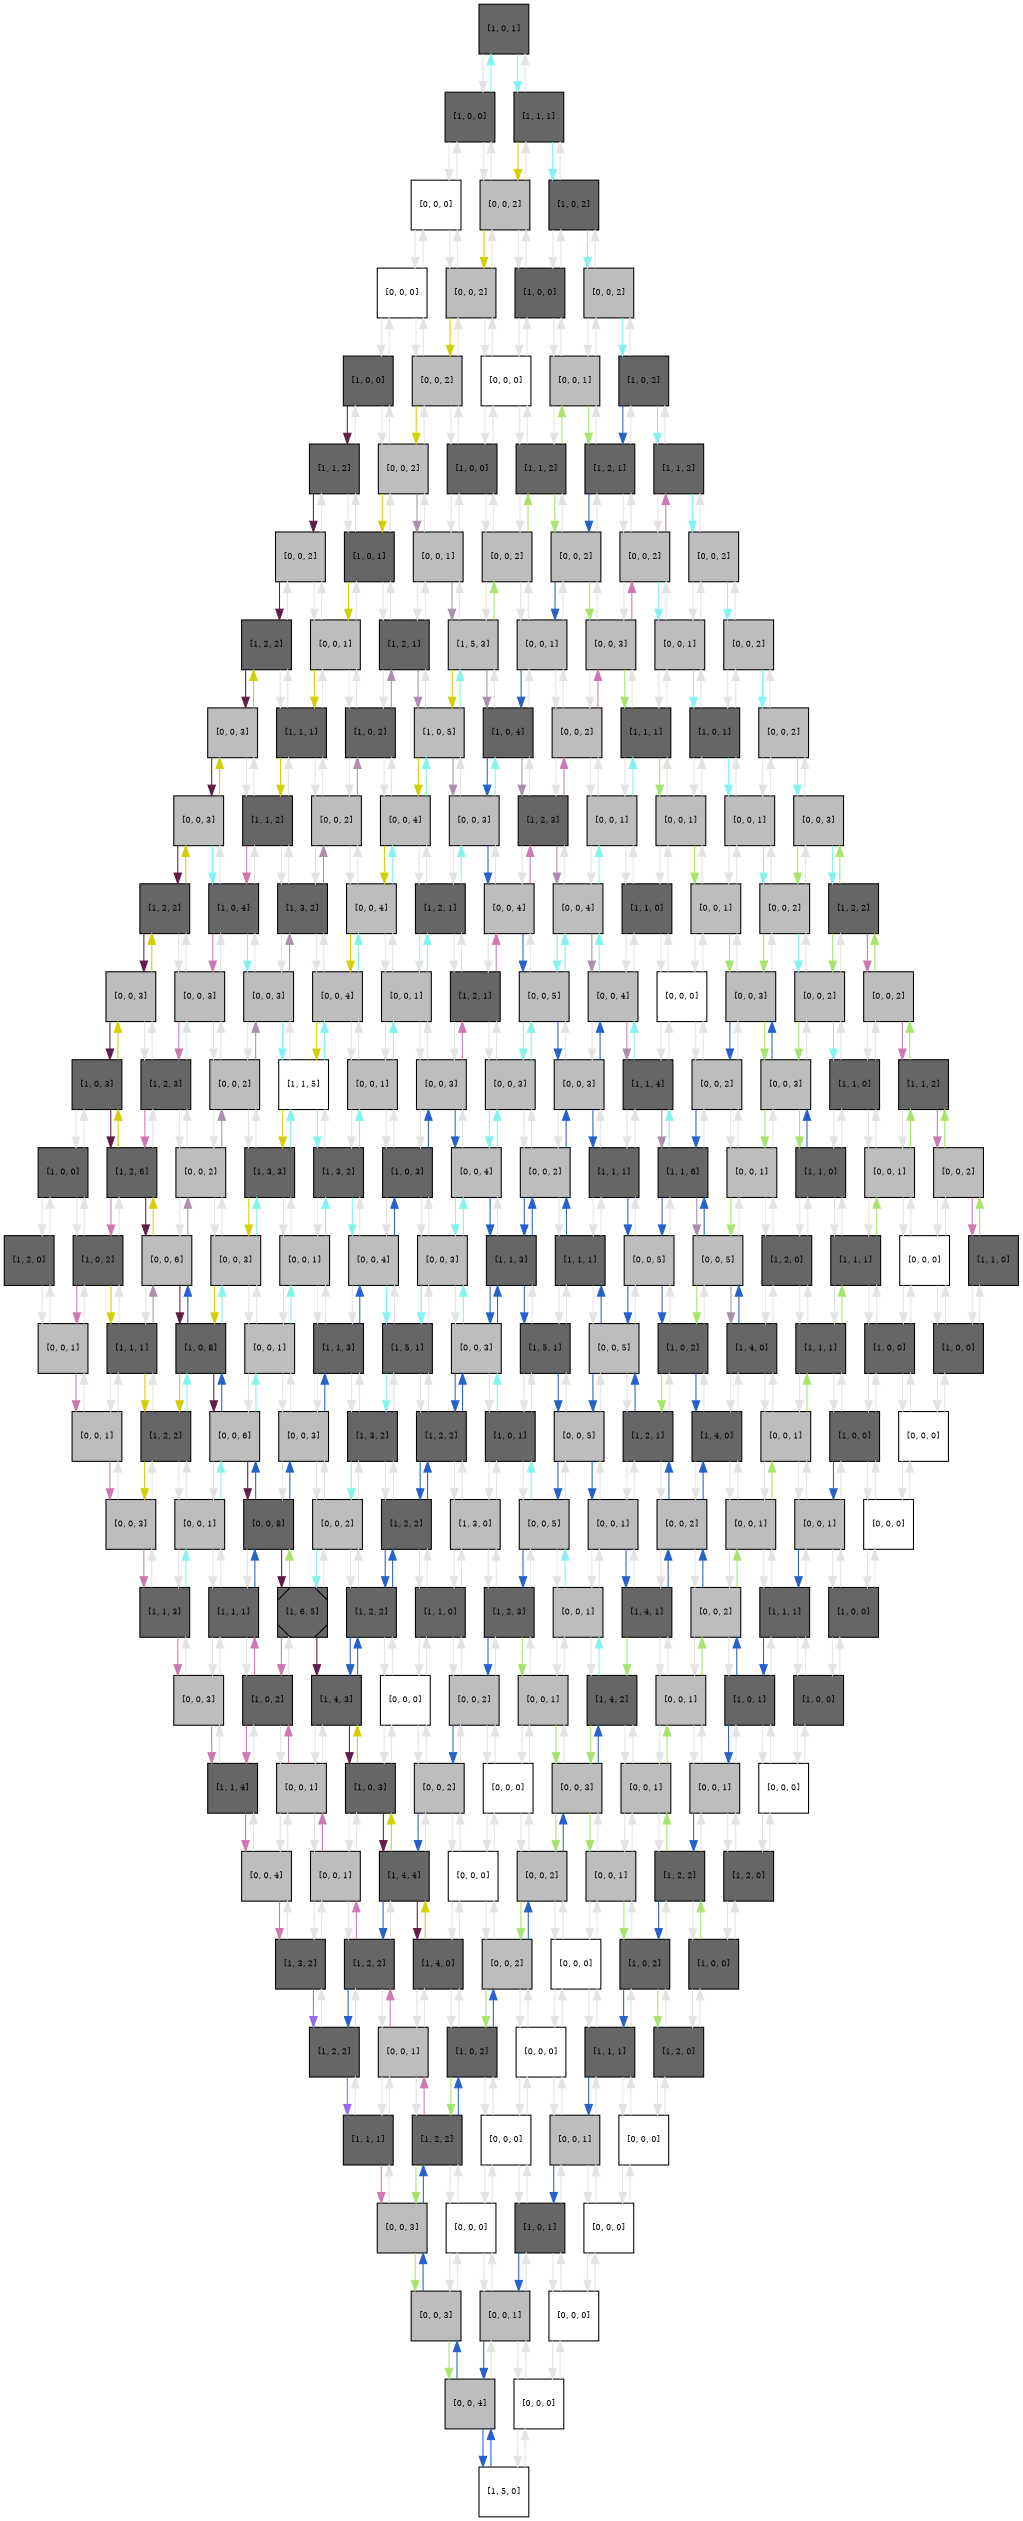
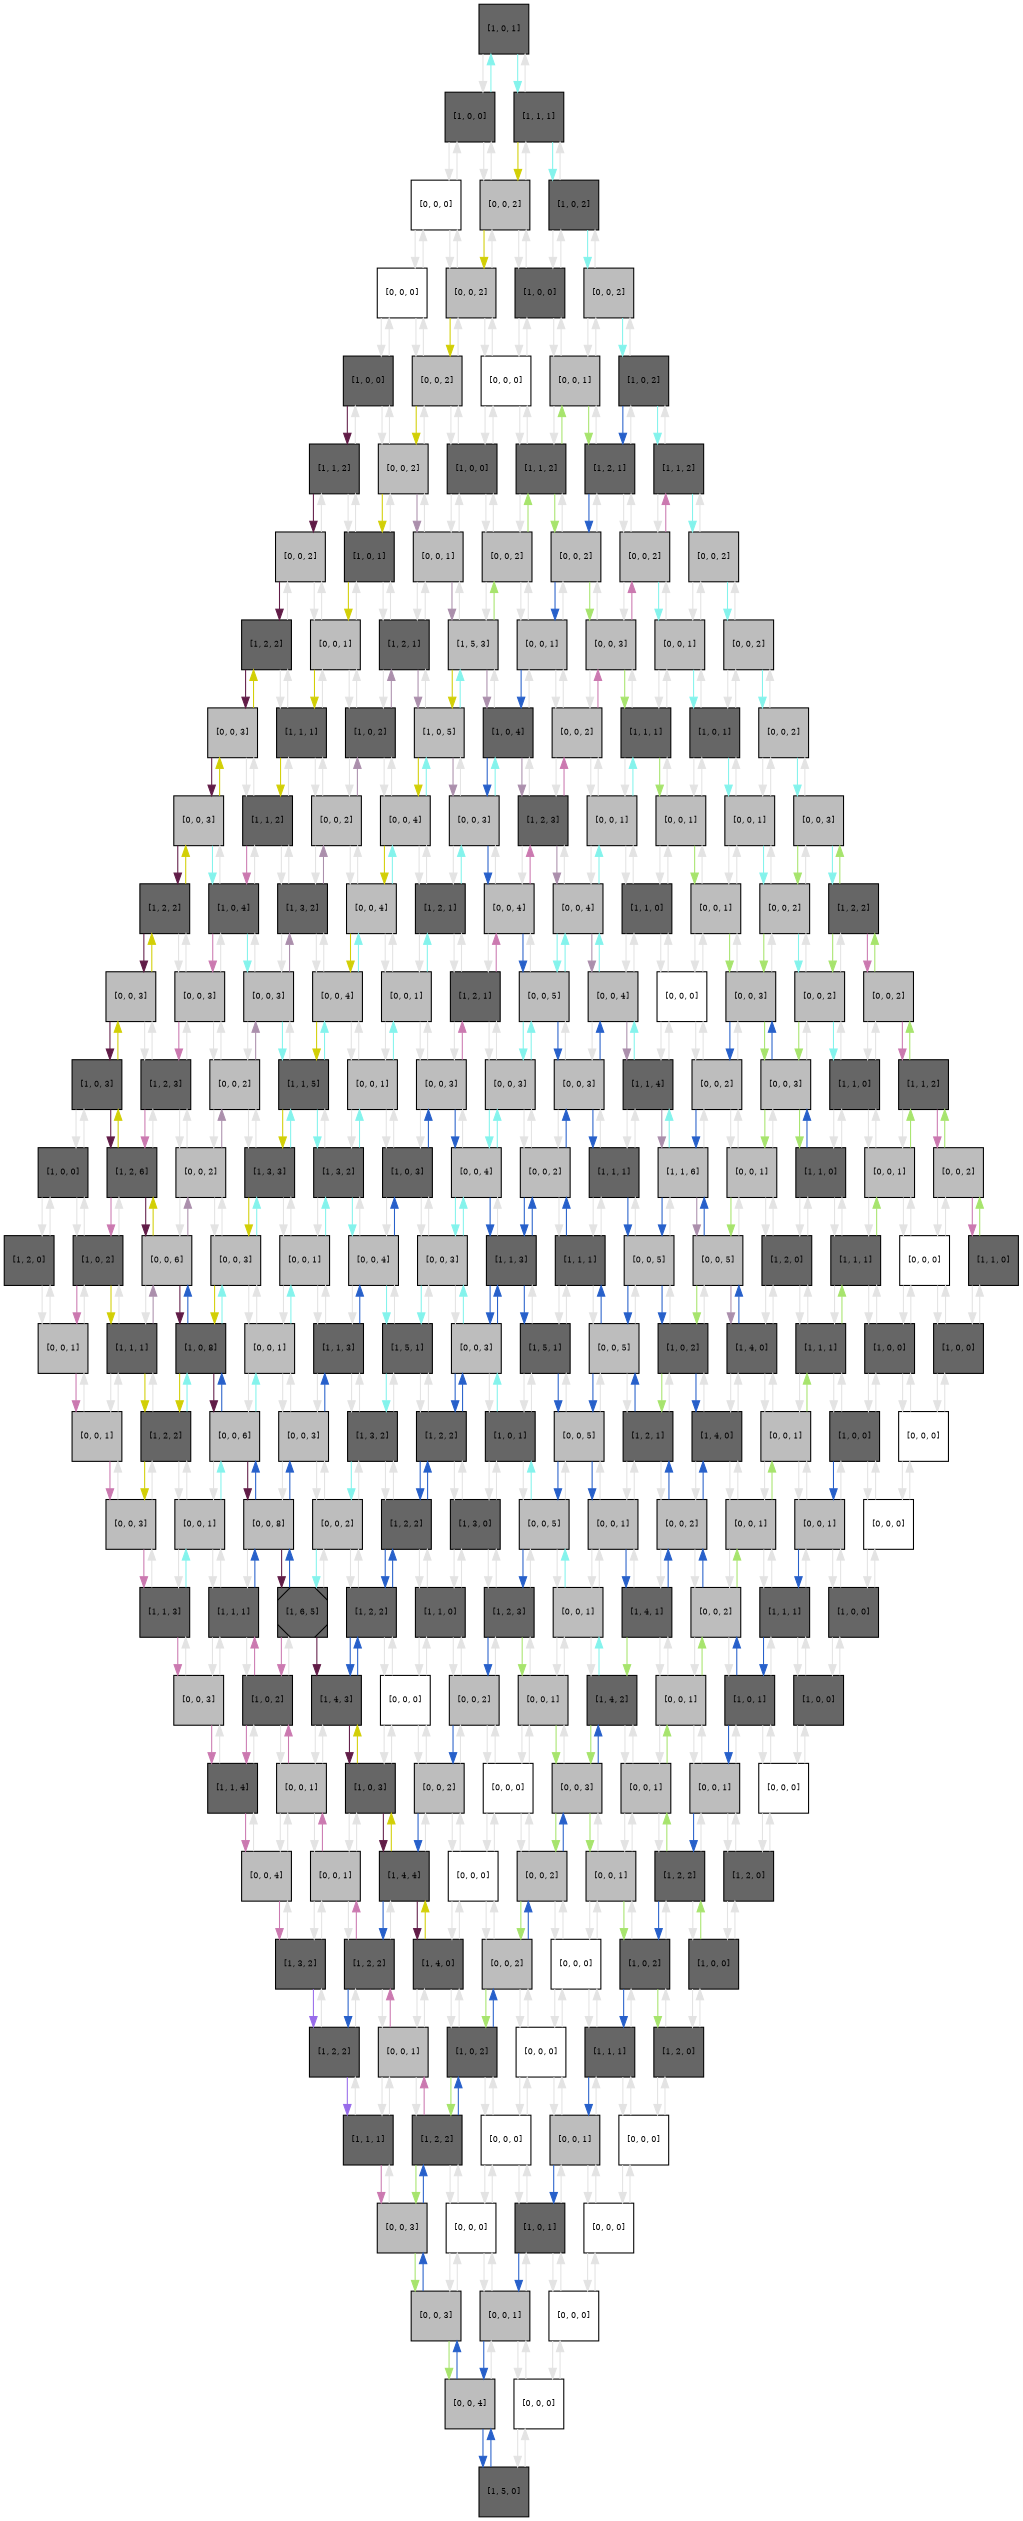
(304, 1085) -> (304, 1085)
(683, 1173) -> (683, 1173)
(269, 1524) -> (269, 1524)
(475, 1524) -> (475, 1524)
(290, 1574) -> (290, 1574)
(504, 2492) -> (504, 2492)
